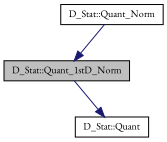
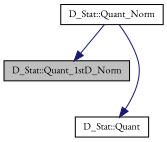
(86, 95) -> (139, 66)
